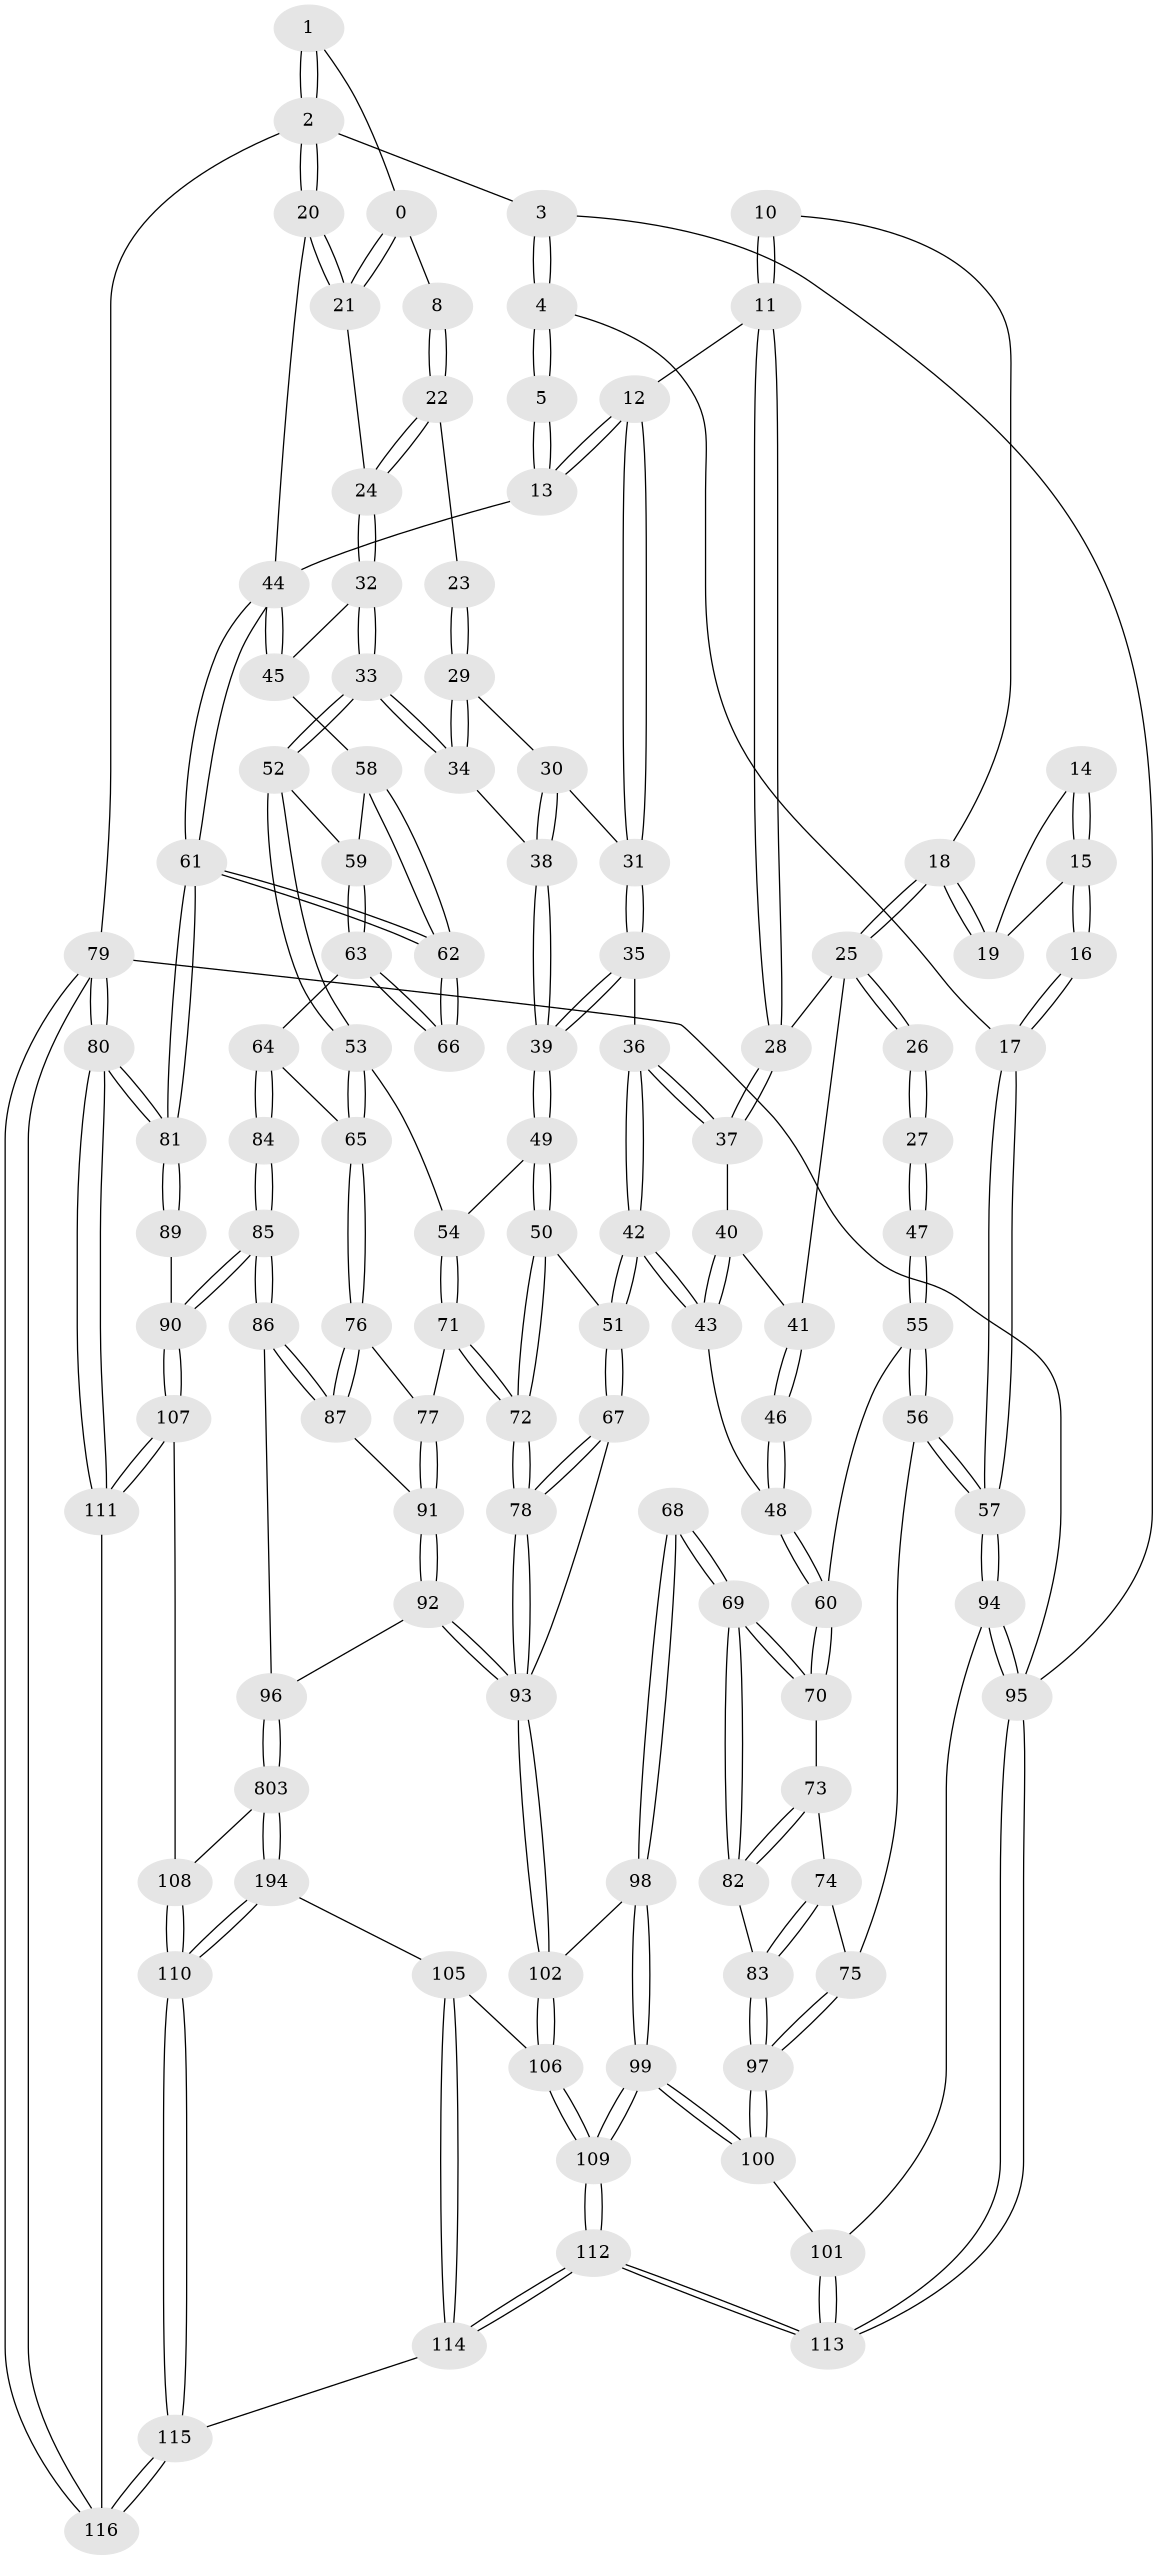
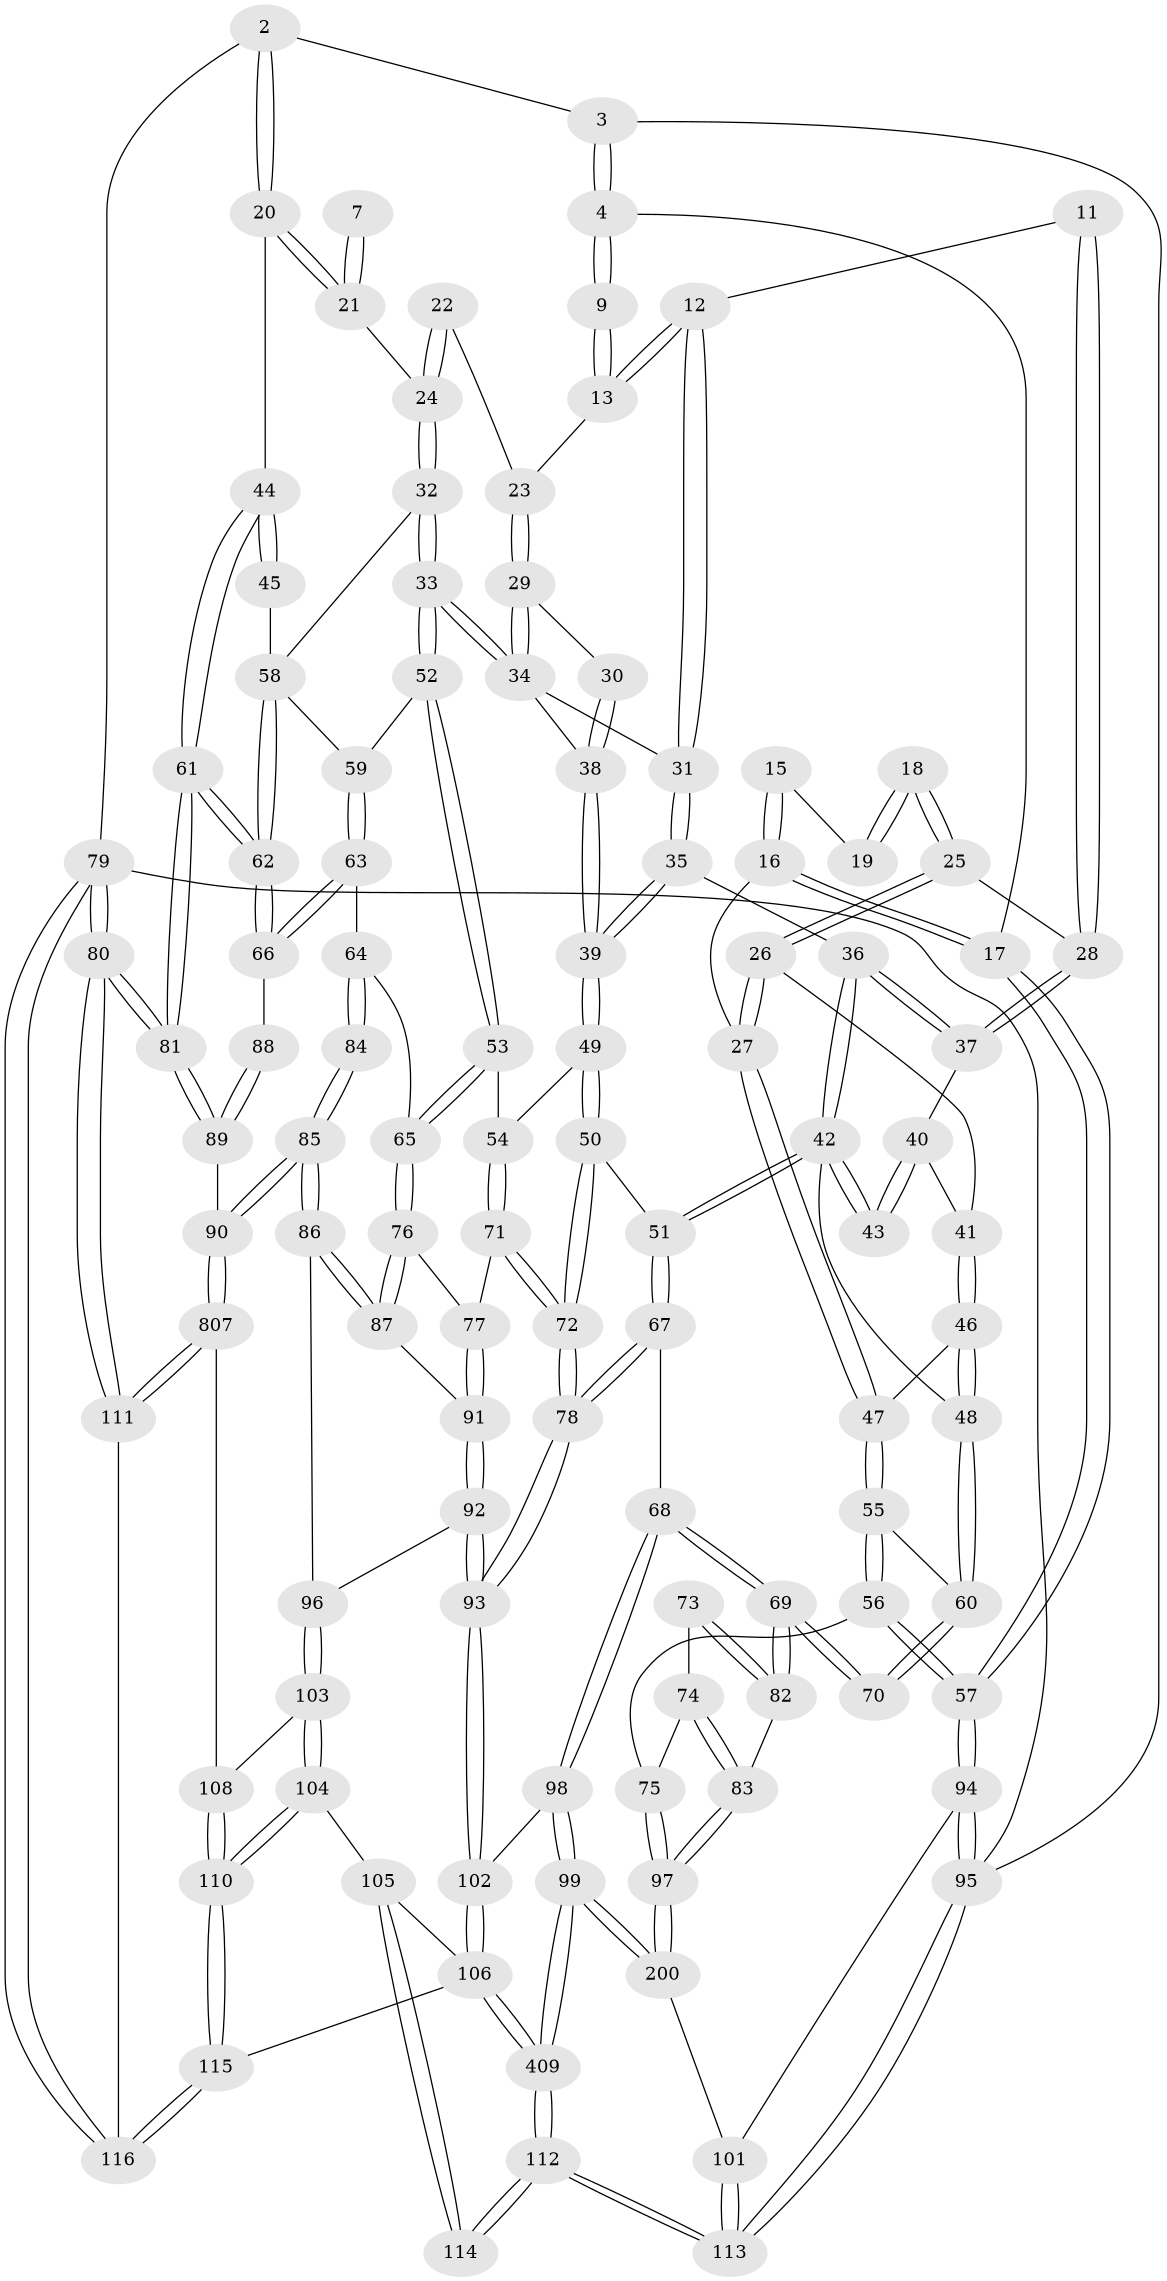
(309, 28) -> none
(402, 214) -> (358, 214)
(766, 214) -> none
(438, 306) -> none
(542, 399) -> (603, 306)
(405, 532) -> (561, 445)
(321, 631) -> (349, 584)
(1082, 770) -> none
(594, 816) -> (602, 723)
none -> (711, 950)
none -> (264, 1048)
(823, 1141) -> (914, 1071)
none -> (923, 1370)
(174, 1419) -> (216, 1326)
(724, 1424) -> (849, 1298)
(574, 1560) -> (660, 1419)
(816, 1743) -> none
(272, 1790) -> (313, 1697)
(272, 1882) -> (313, 1790)
(594, 2160) -> (543, 2068)
(758, 2160) -> (663, 1975)
(312, 2392) -> (346, 2021)
